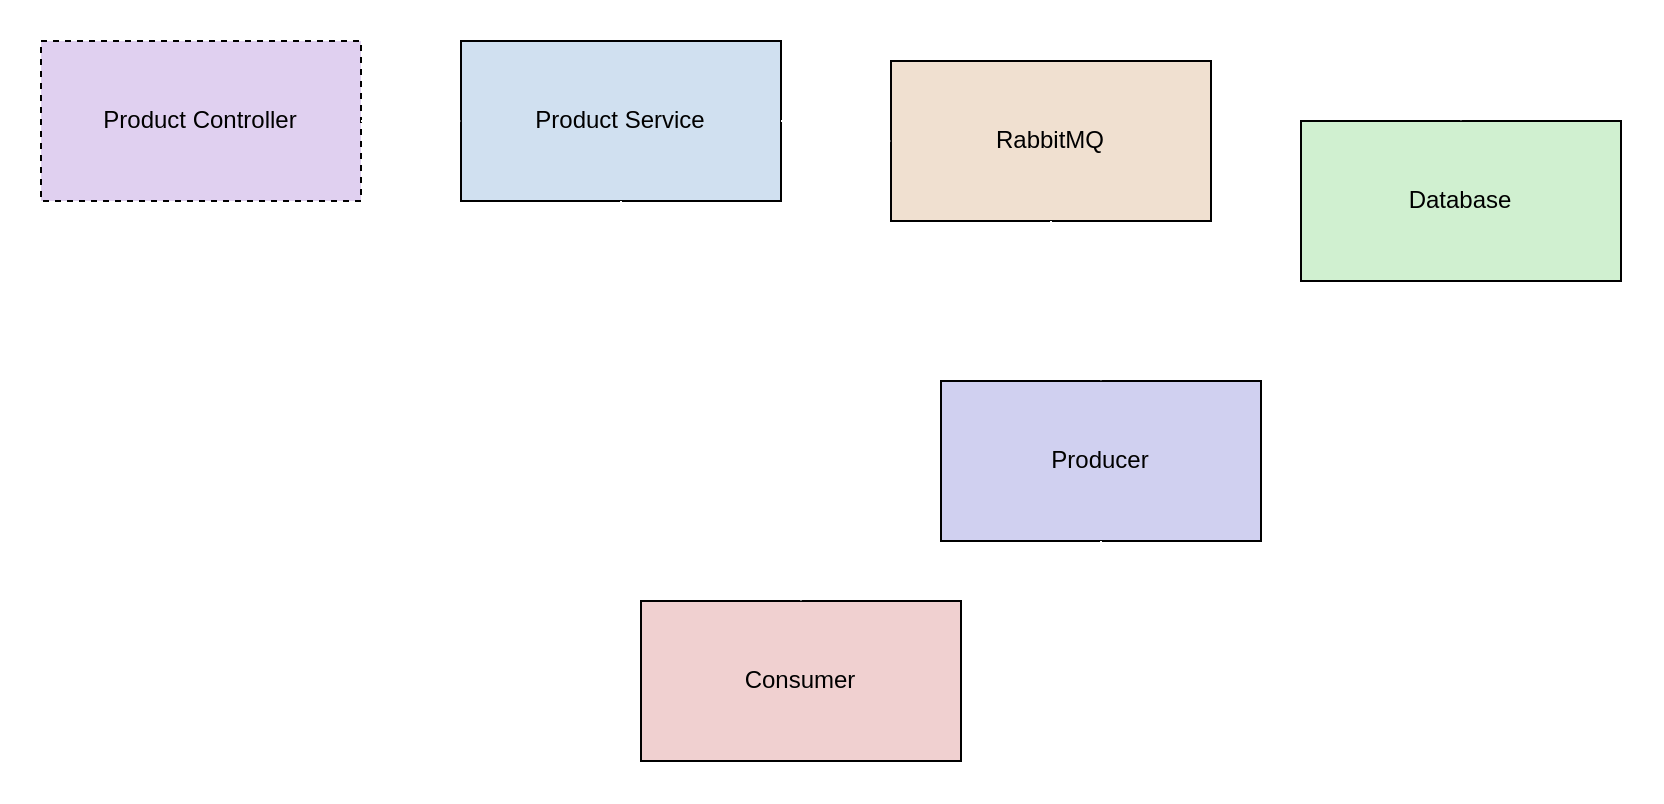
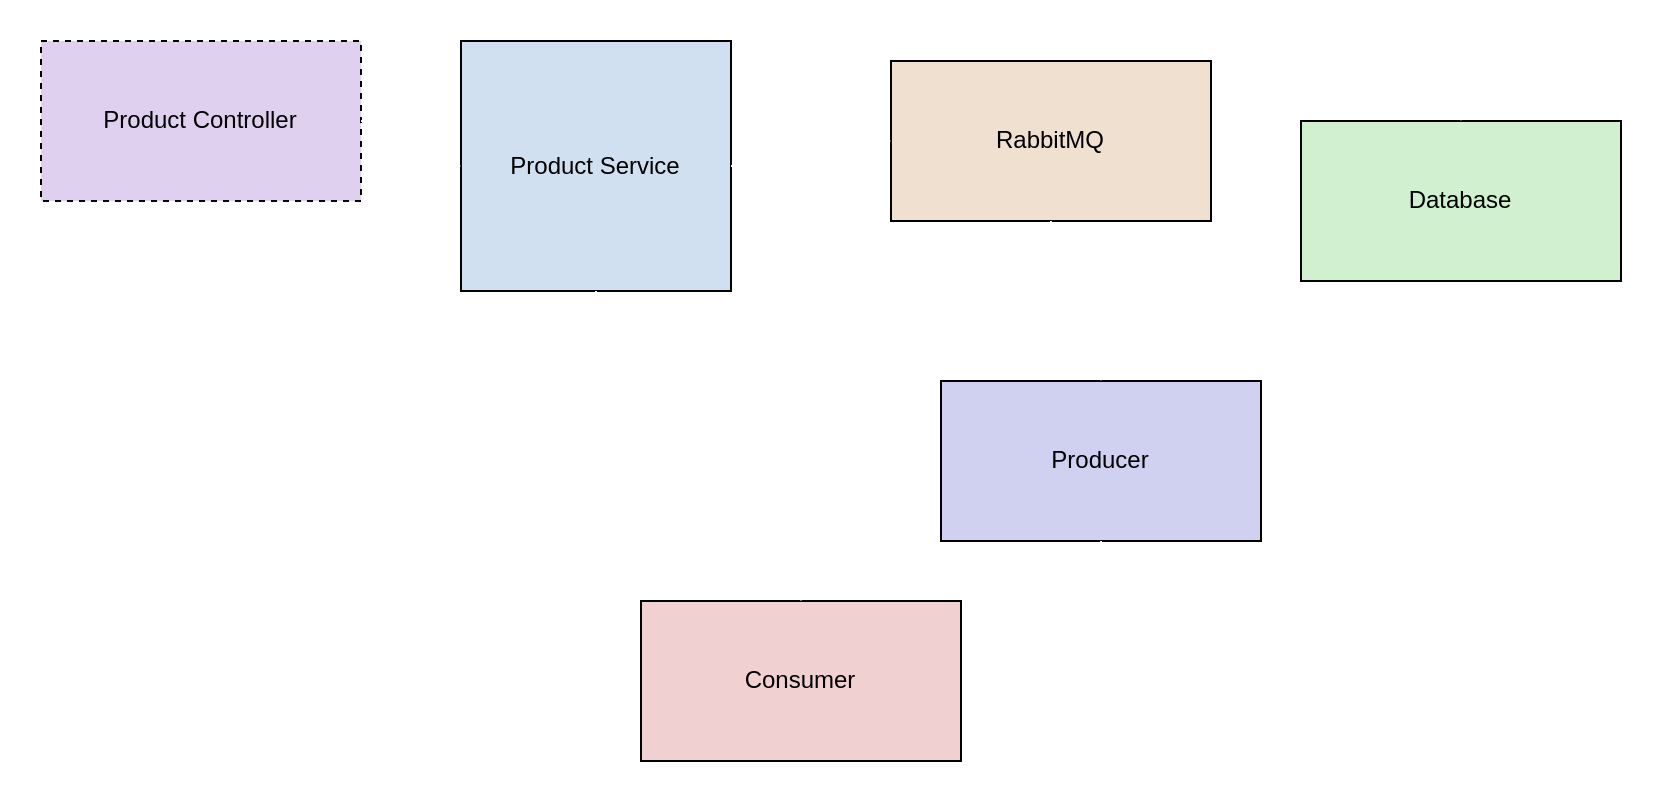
(621, 121) -> (596, 166)
